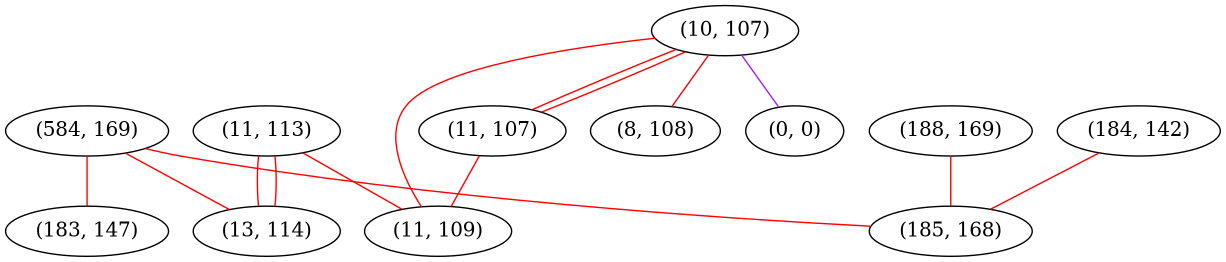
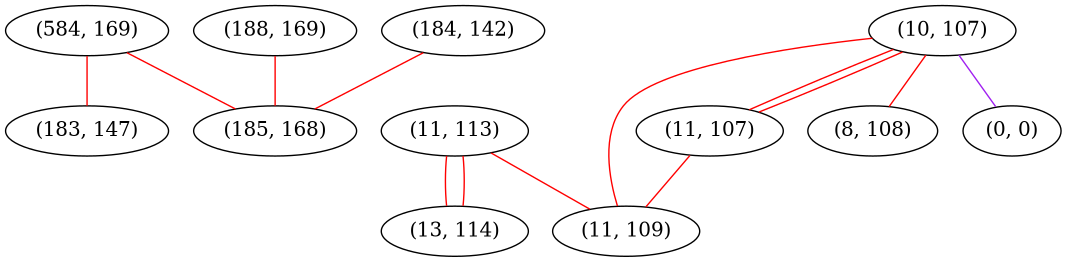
(178, 181) -> none
